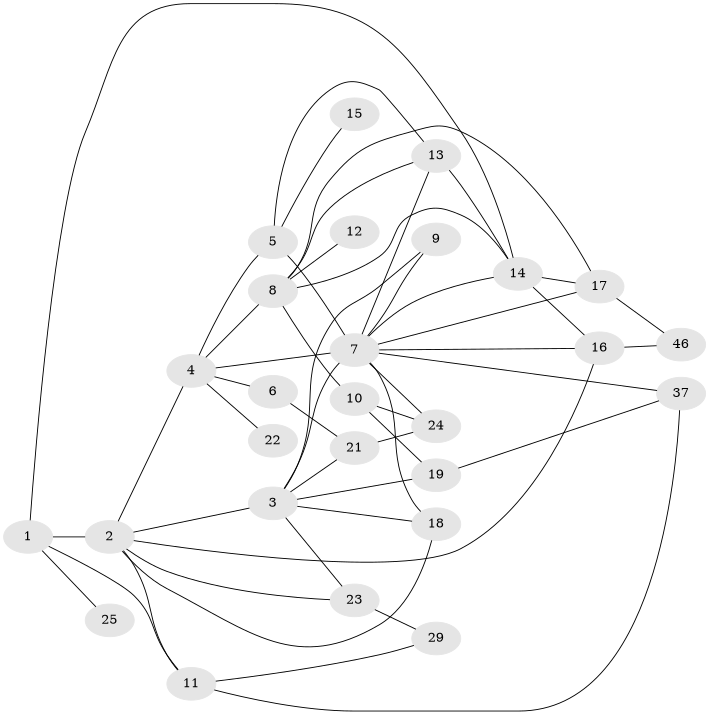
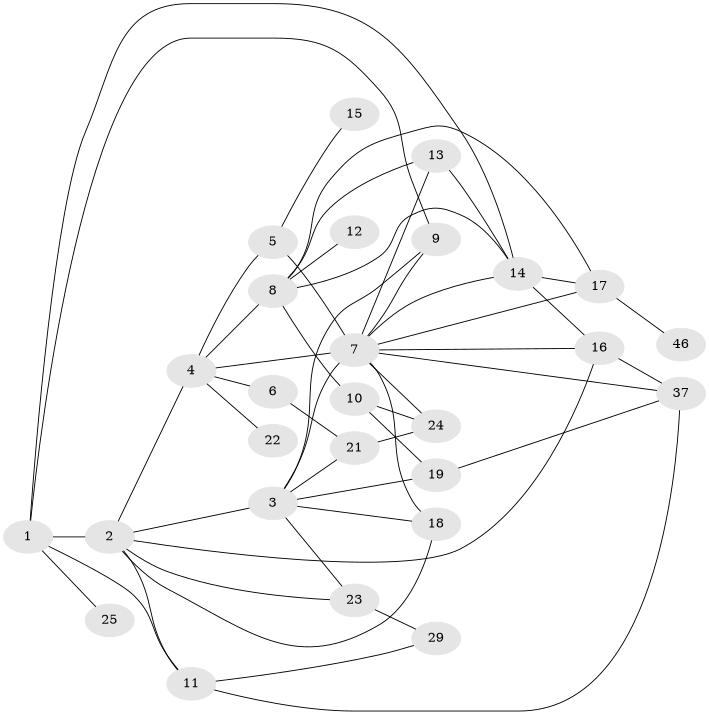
none -> (127, 95)
(319, 100) -> none
(640, 346) -> (640, 371)
